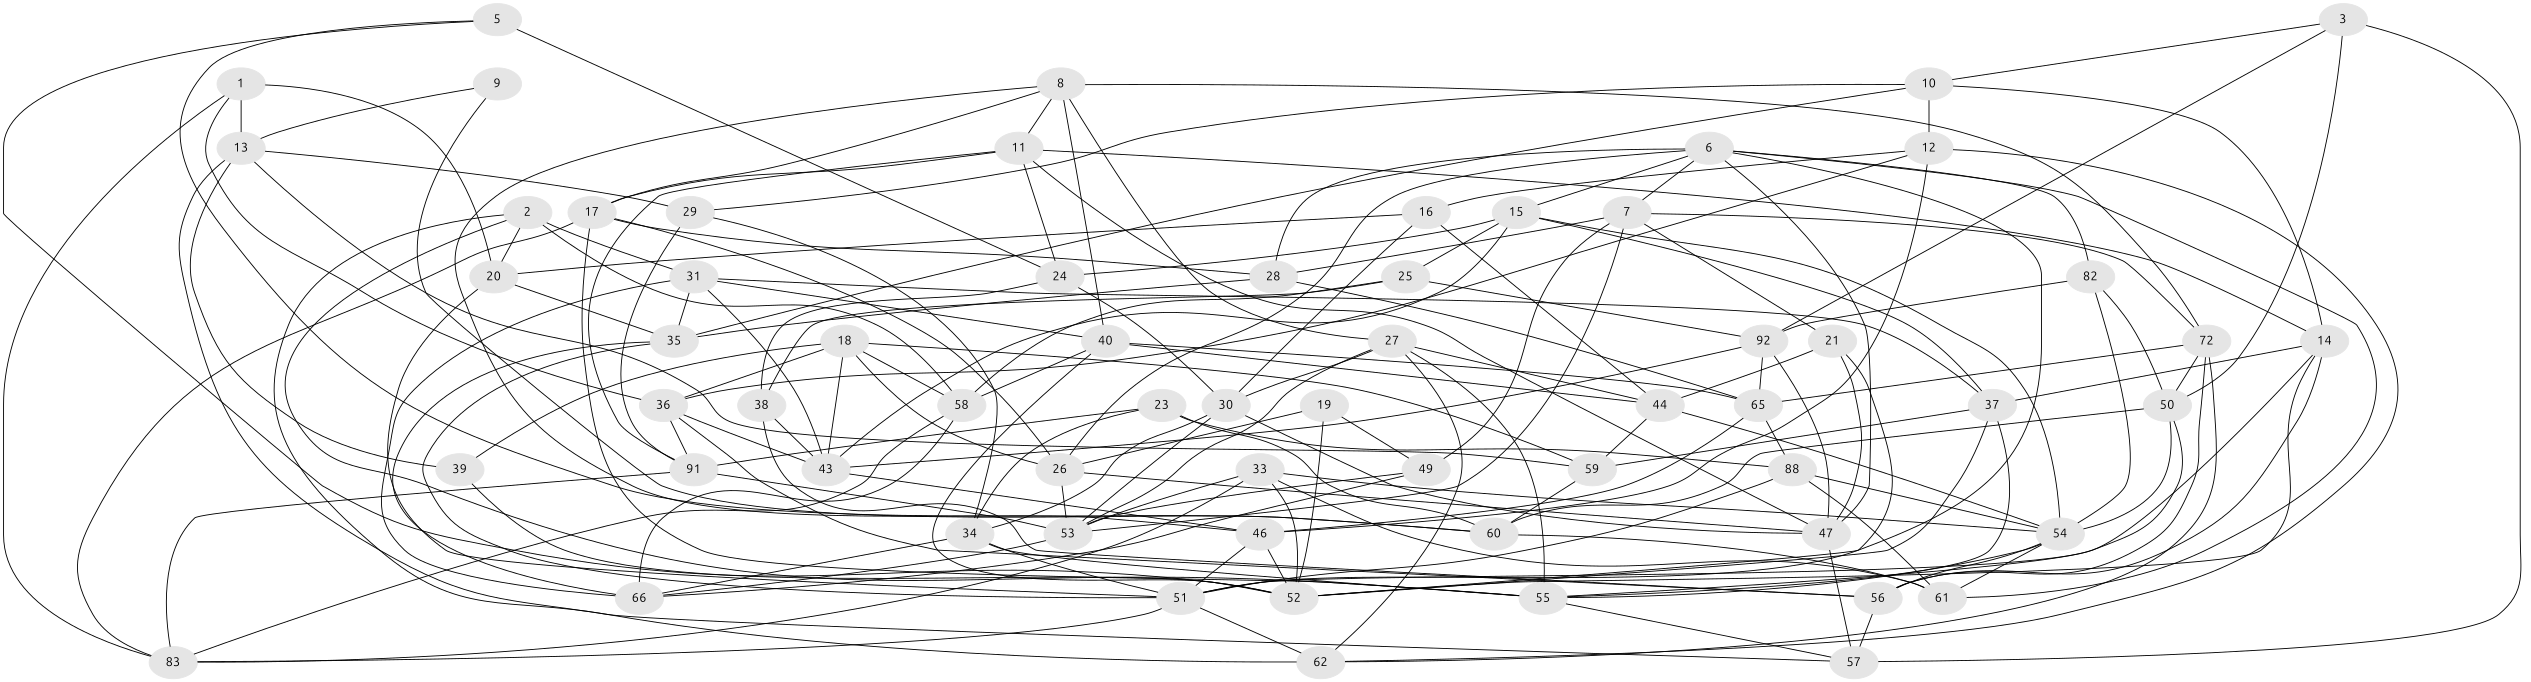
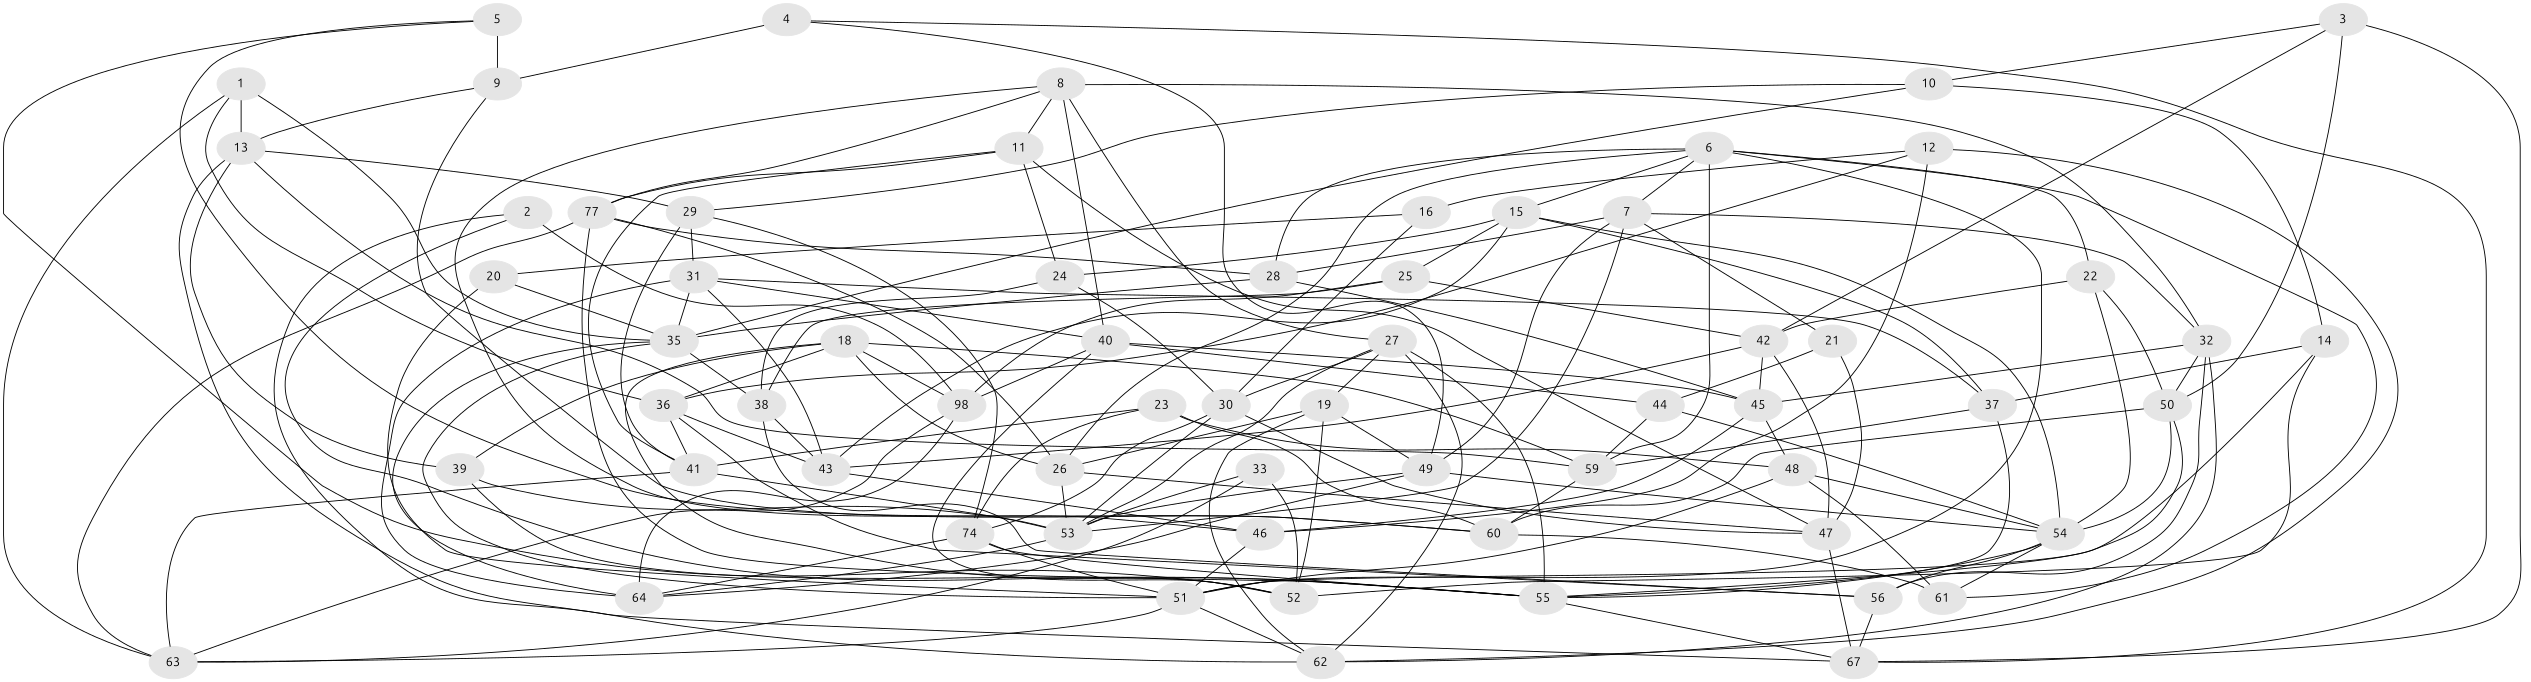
none -> (787, 20)
(1929, 116) -> none
(415, 126) -> (430, 261)
(779, 148) -> (497, 52)
(1684, 195) -> none
(592, 213) -> (592, 213)
(606, 246) -> (692, 246)
(508, 250) -> none
(2091, 277) -> (2091, 277)
(1543, 309) -> none
(1868, 340) -> (1709, 341)
(1764, 341) -> (1764, 341)
(2207, 341) -> (2207, 341)
(1476, 362) -> (1355, 376)
none -> (718, 373)
(835, 405) -> (843, 553)
(962, 405) -> (962, 405)
(1758, 405) -> (1758, 405)
(694, 470) -> (694, 470)
(1792, 470) -> (1792, 470)
none -> (662, 509)
none -> (1210, 509)
(1716, 509) -> (1743, 504)
(970, 534) -> (970, 534)
(2193, 537) -> none
(1871, 553) -> none
(1273, 560) -> none
(1595, 566) -> none
(1696, 566) -> none
(639, 598) -> (639, 598)
(173, 663) -> (173, 663)
(1854, 663) -> (1854, 663)
